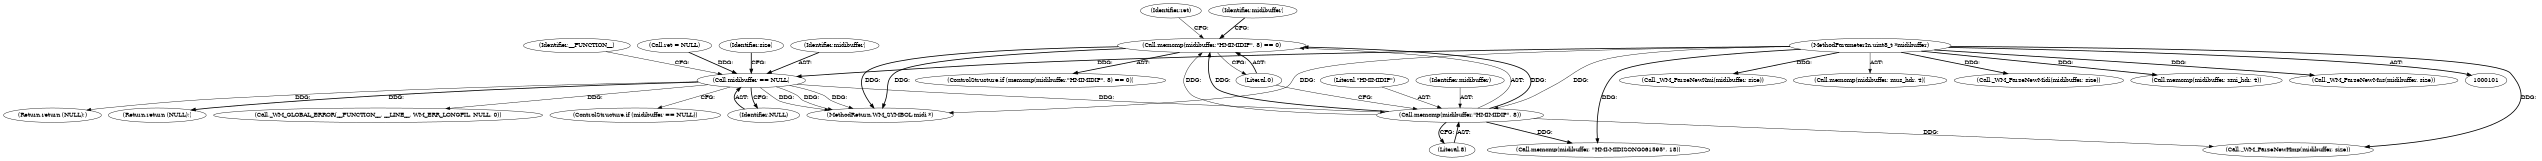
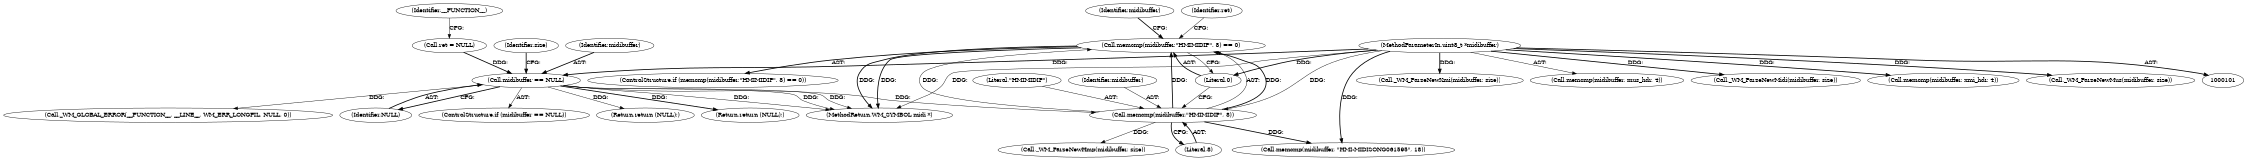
(2328, 54) -> (1299, 59)
(662, 63) -> (449, 26)
(709, 98) -> (524, 98)
